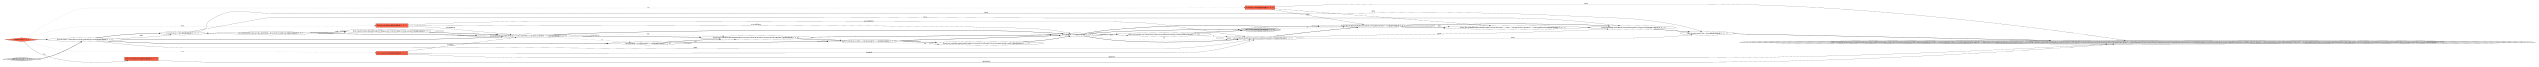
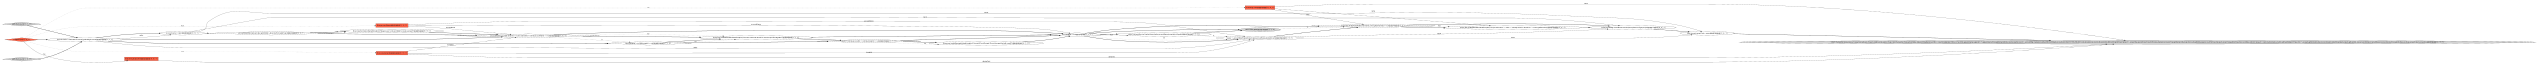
none -> (22, 24)
